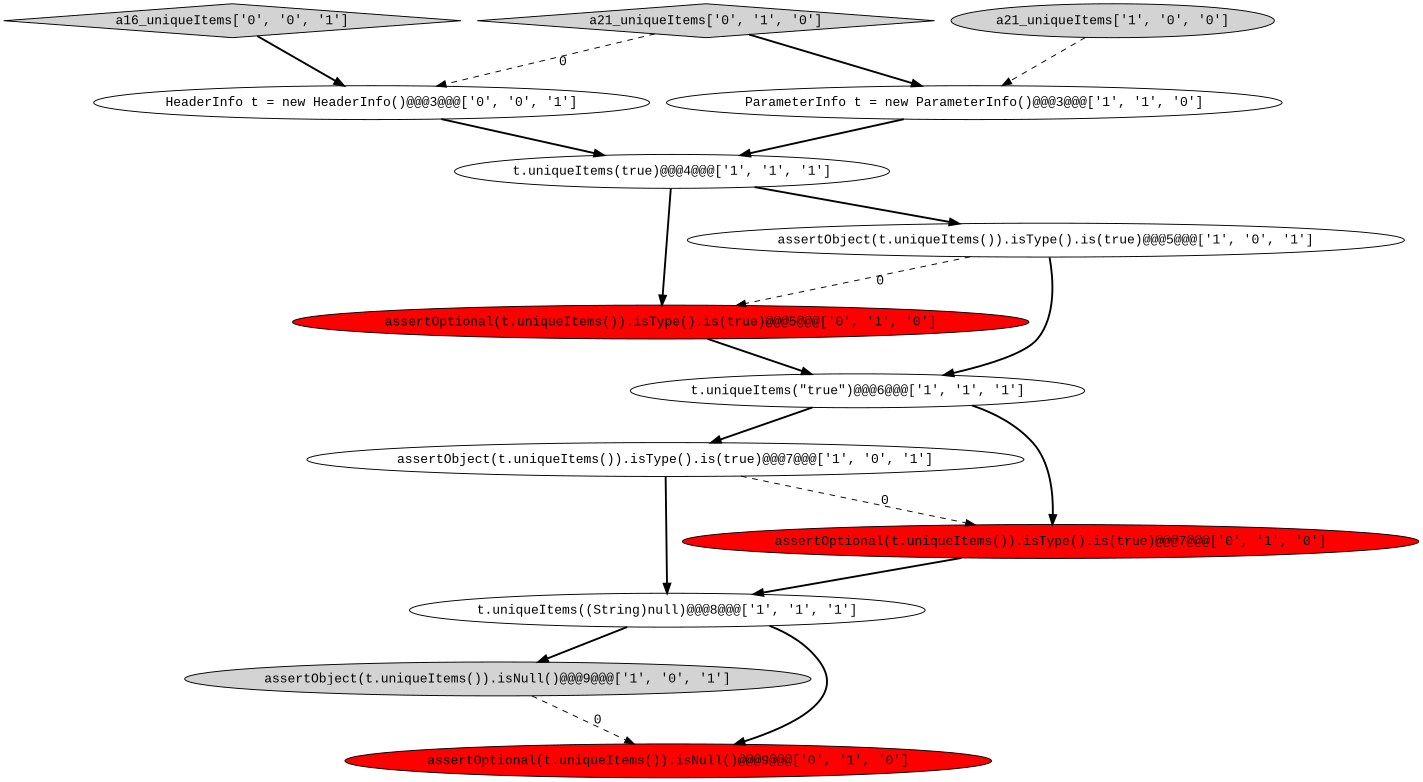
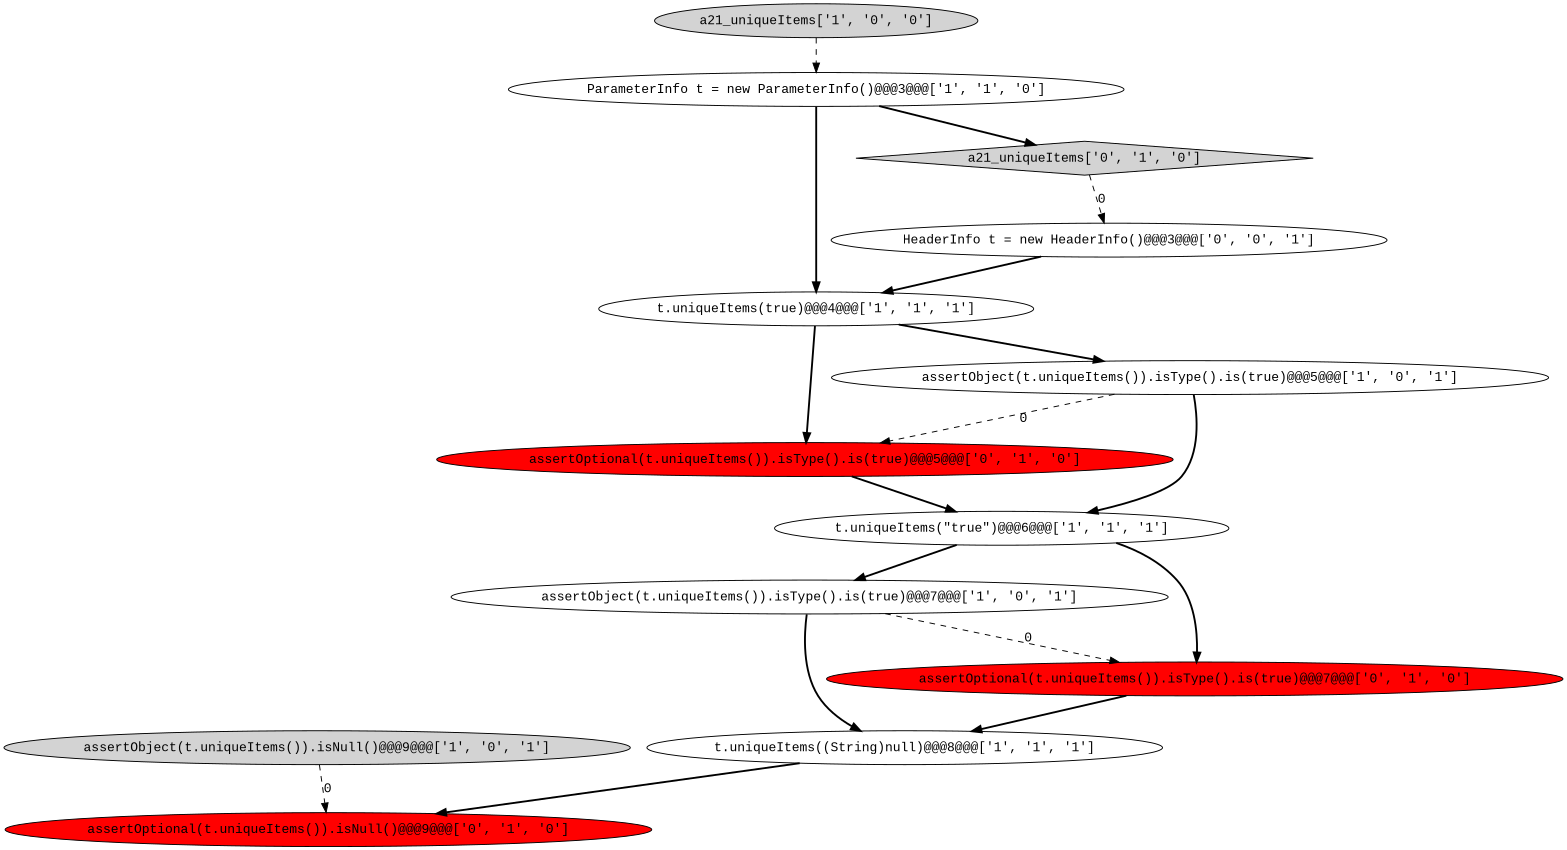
(232, 21) -> none
(831, 59) -> (952, 124)
(587, 643) -> none
